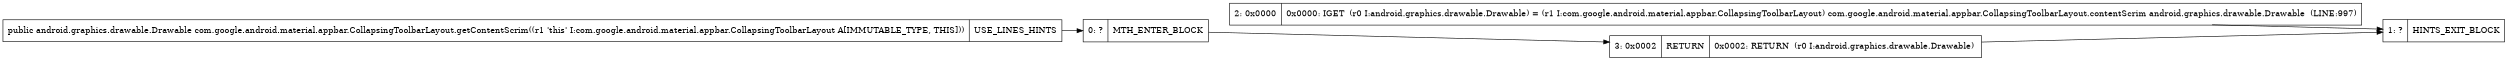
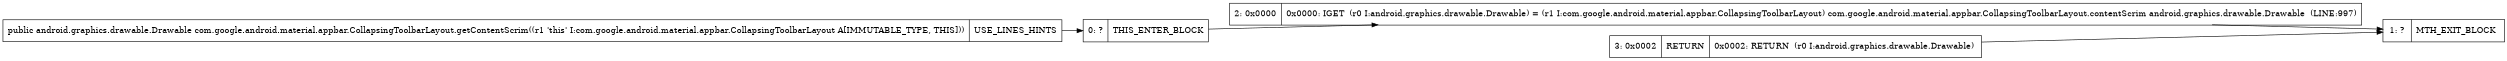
(1158, 30) -> (1158, 30)
(2456, 30) -> (2456, 30)
(1406, 37) -> (1290, 27)
